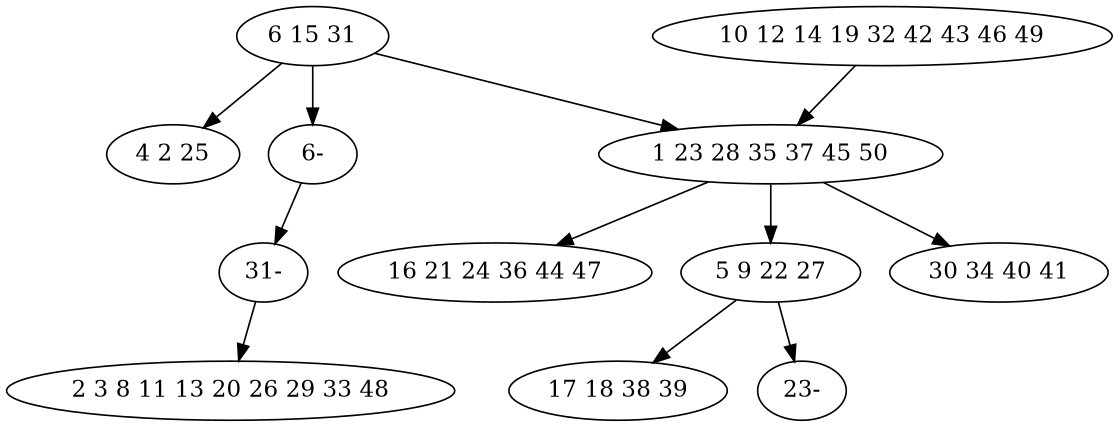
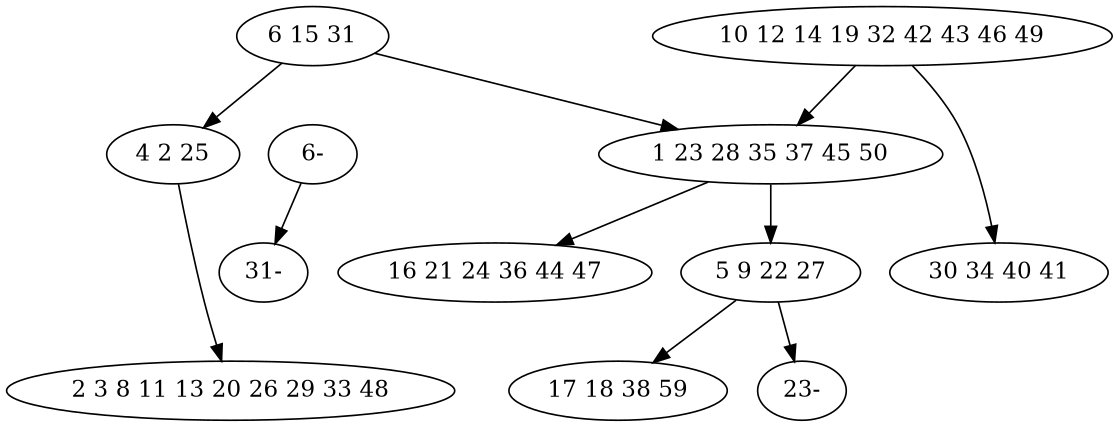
(313, 87) -> none
(879, 211) -> (965, 139)
(249, 323) -> (195, 265)
(618, 391) -> (618, 391)
